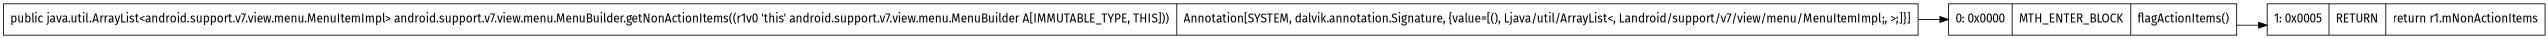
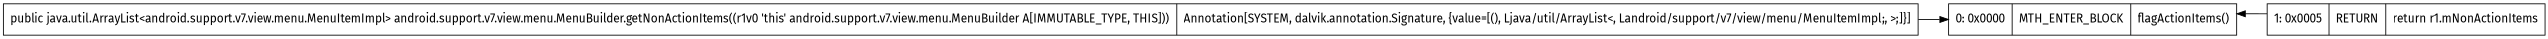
(2248, 25) -> (2256, 14)
